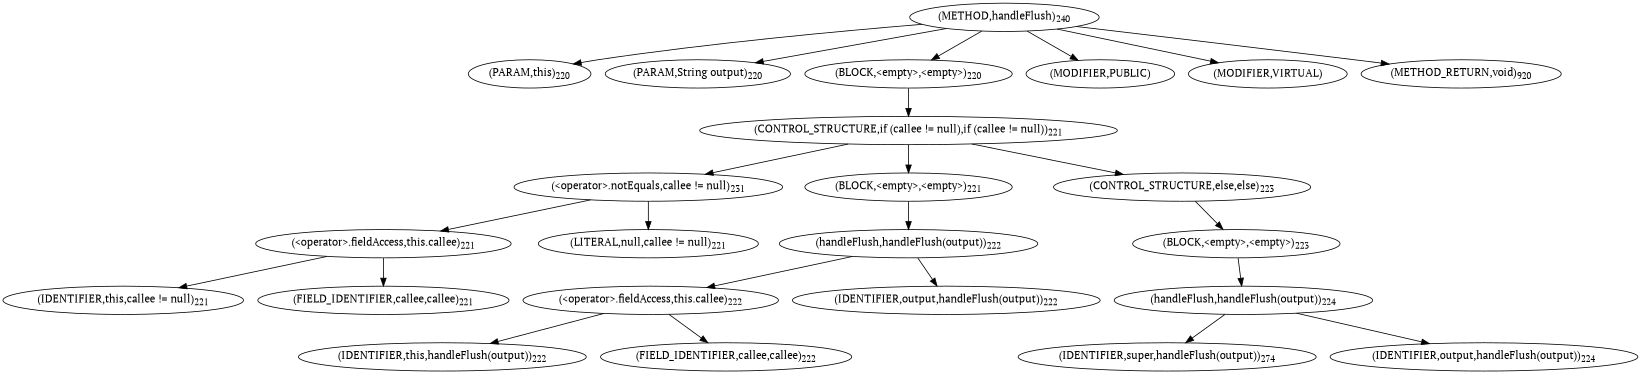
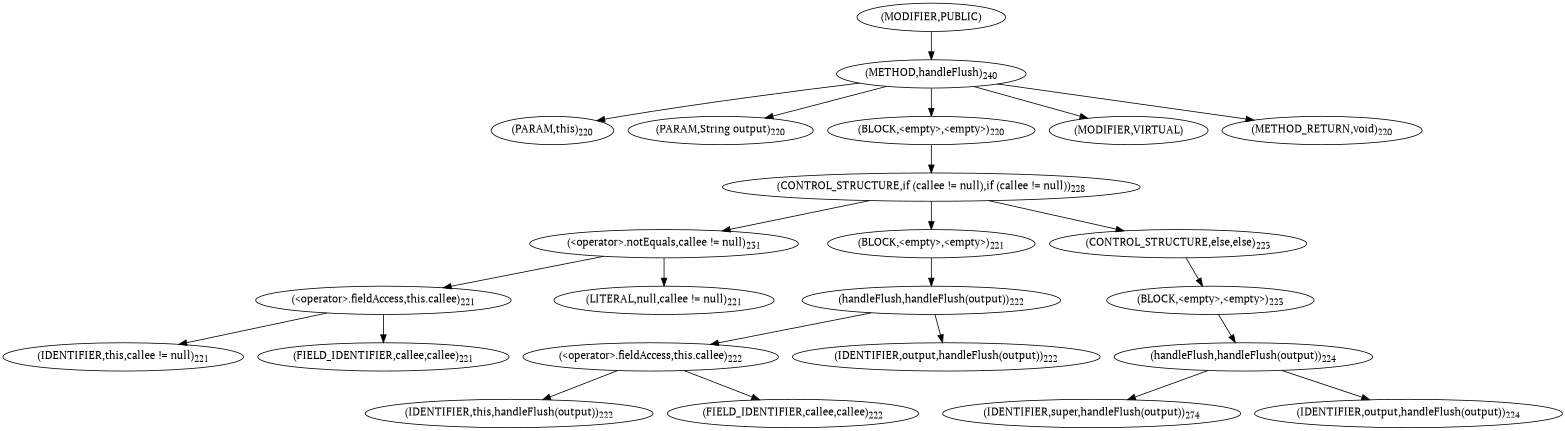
(1049, 44) -> (931, 42)
(1524, 73) -> (1385, 129)
(1056, 129) -> (1078, 186)
